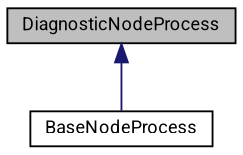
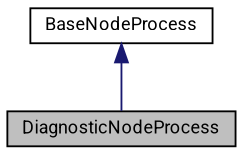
(121, 87) -> (121, 87)
